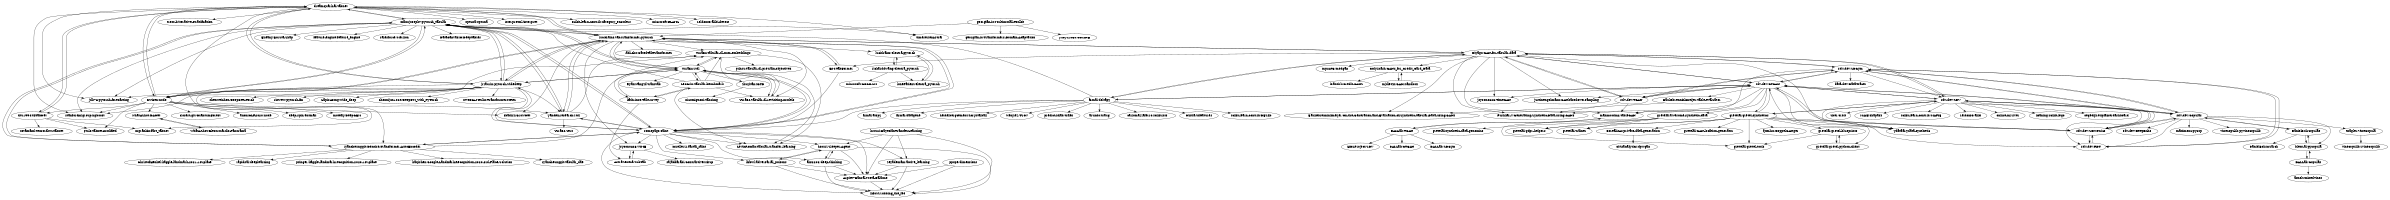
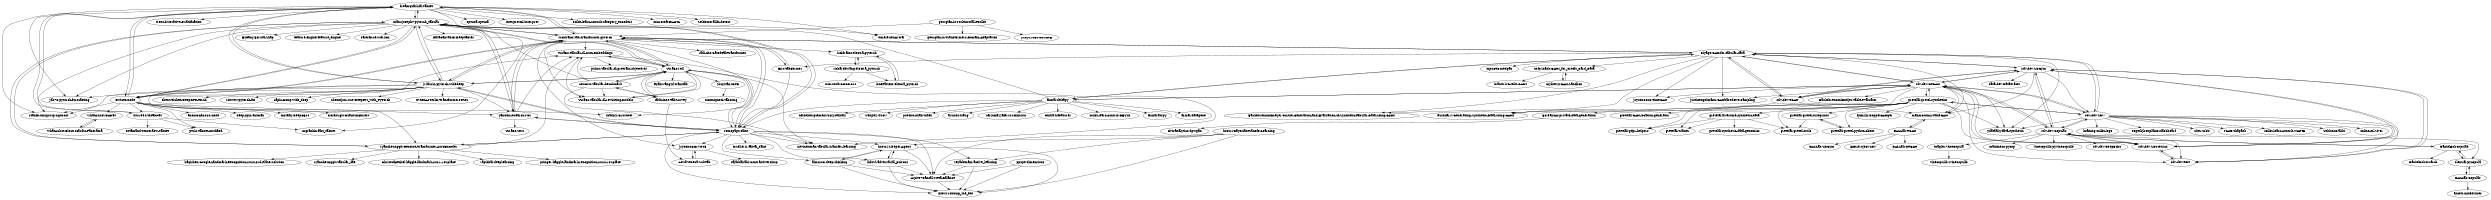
(1742, 108) -> (1835, 108)
